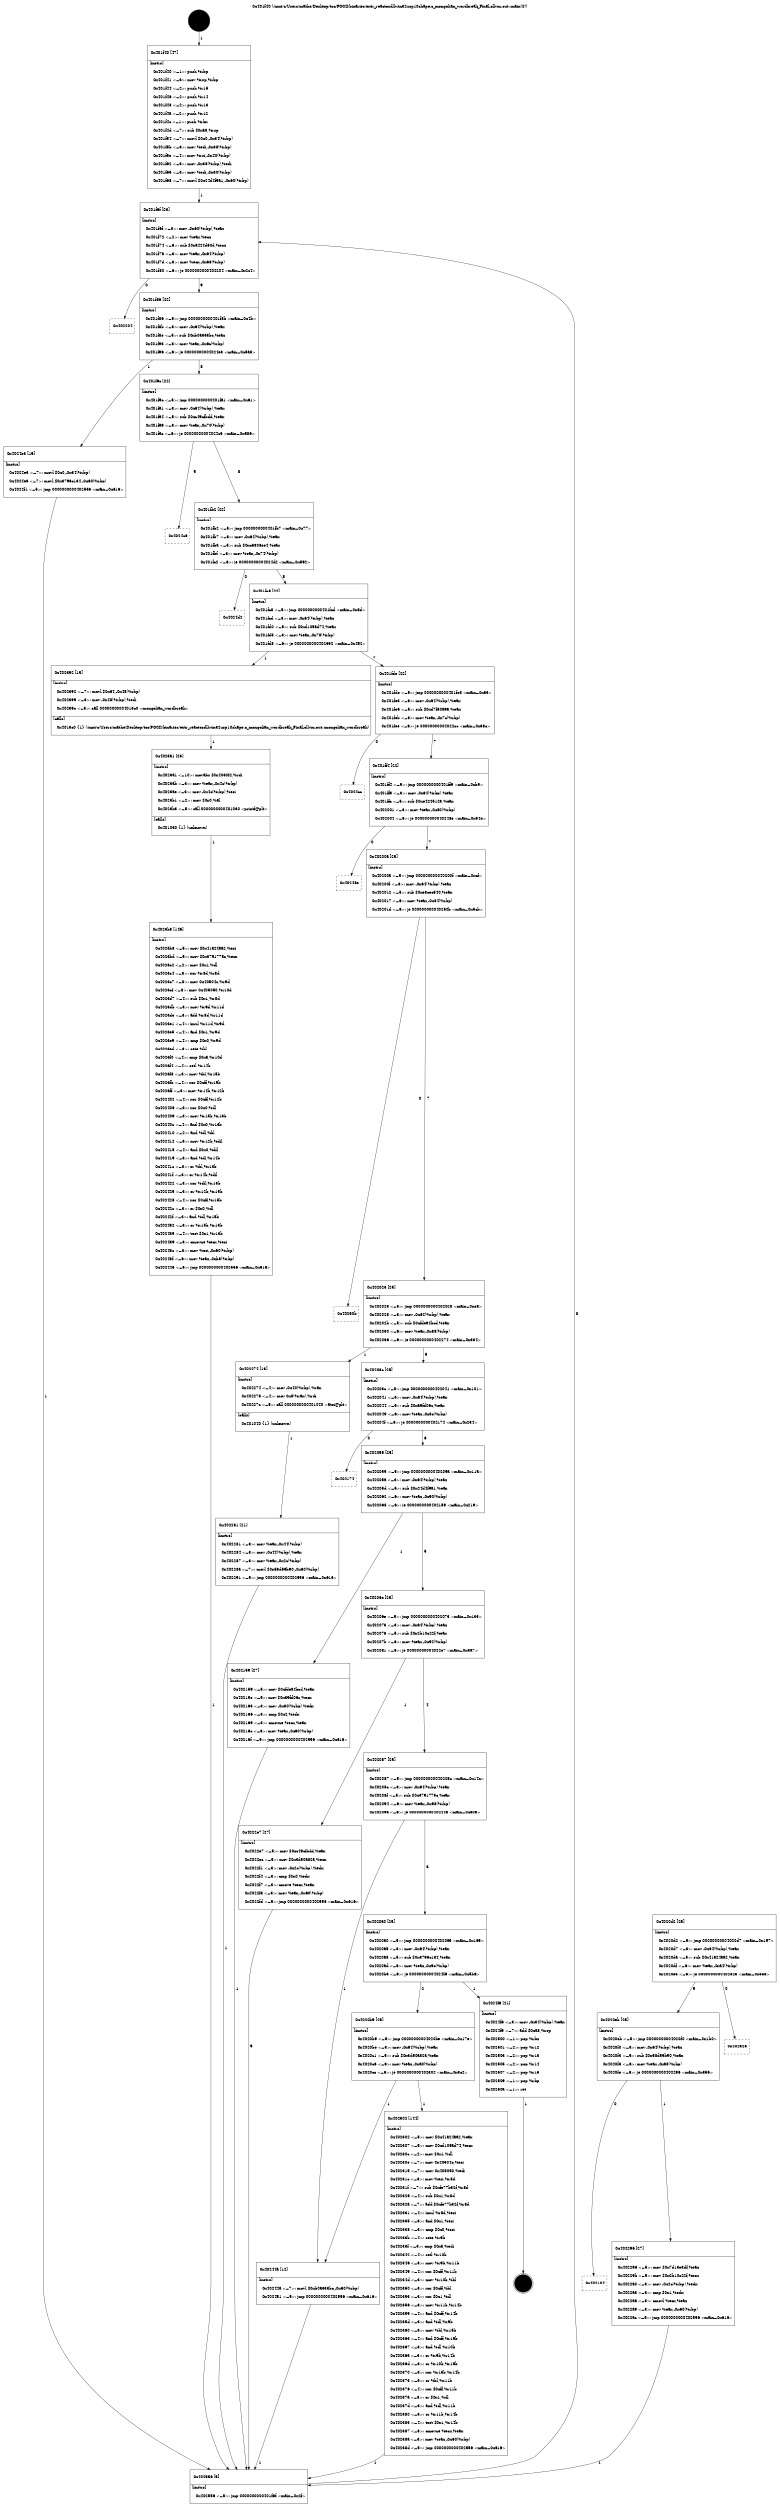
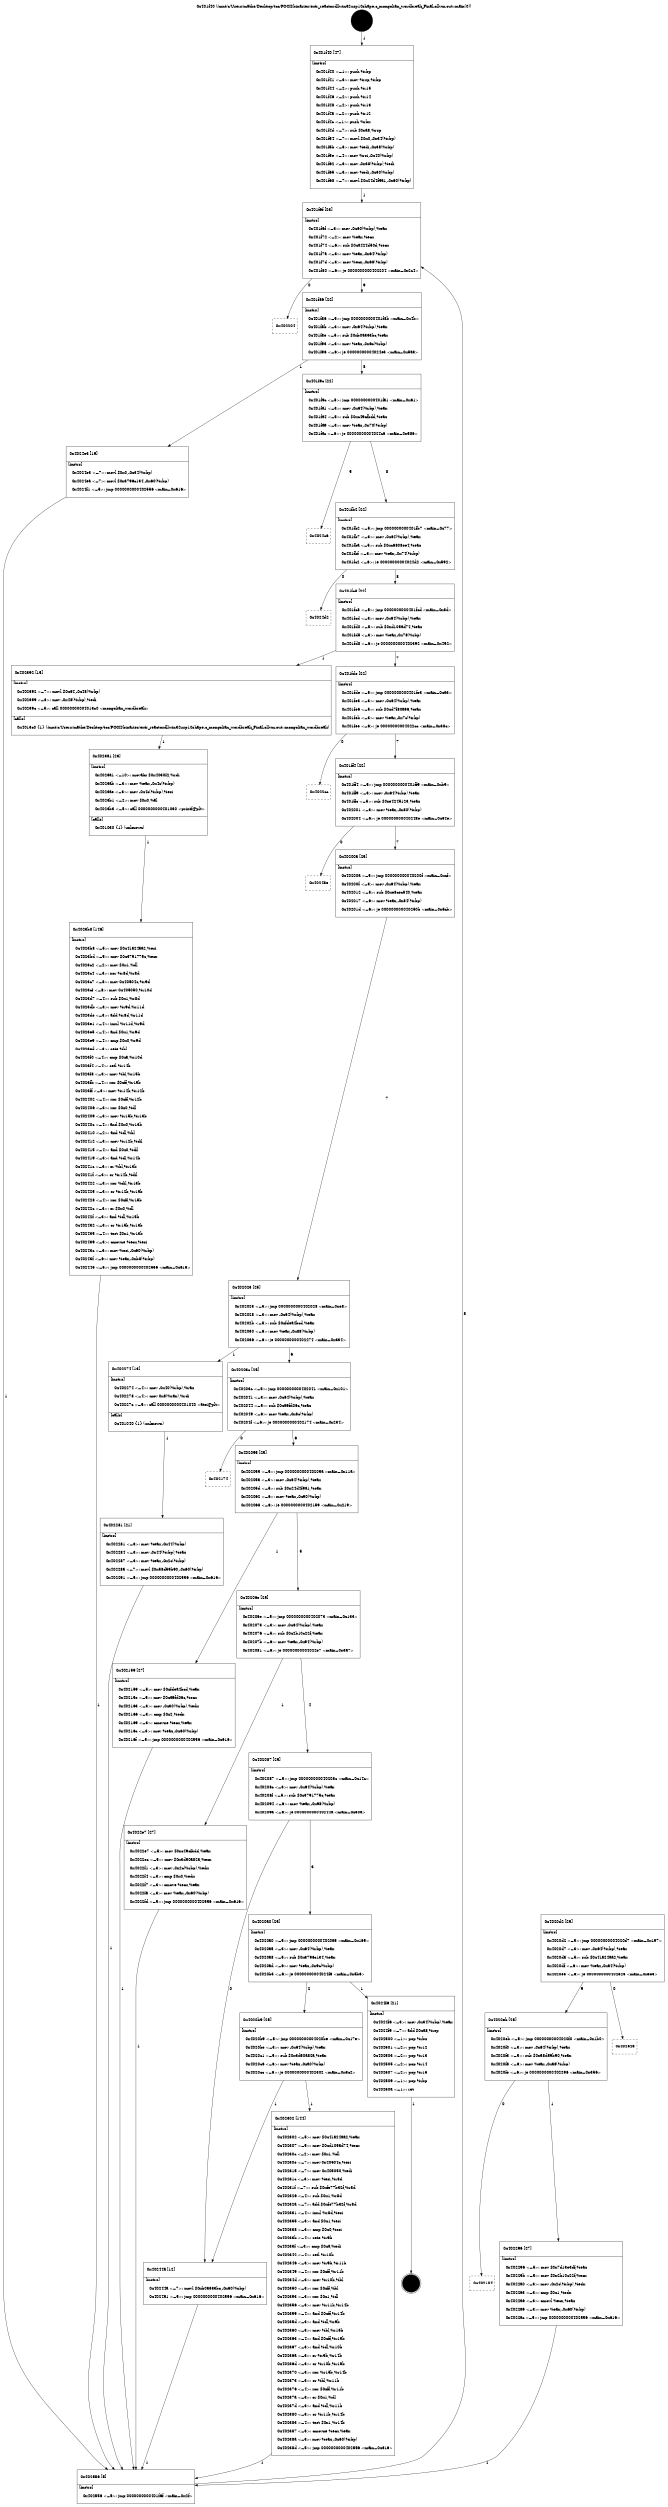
(346, 1314) -> none
(344, 1989) -> (230, 1989)
(251, 2047) -> (138, 2047)
